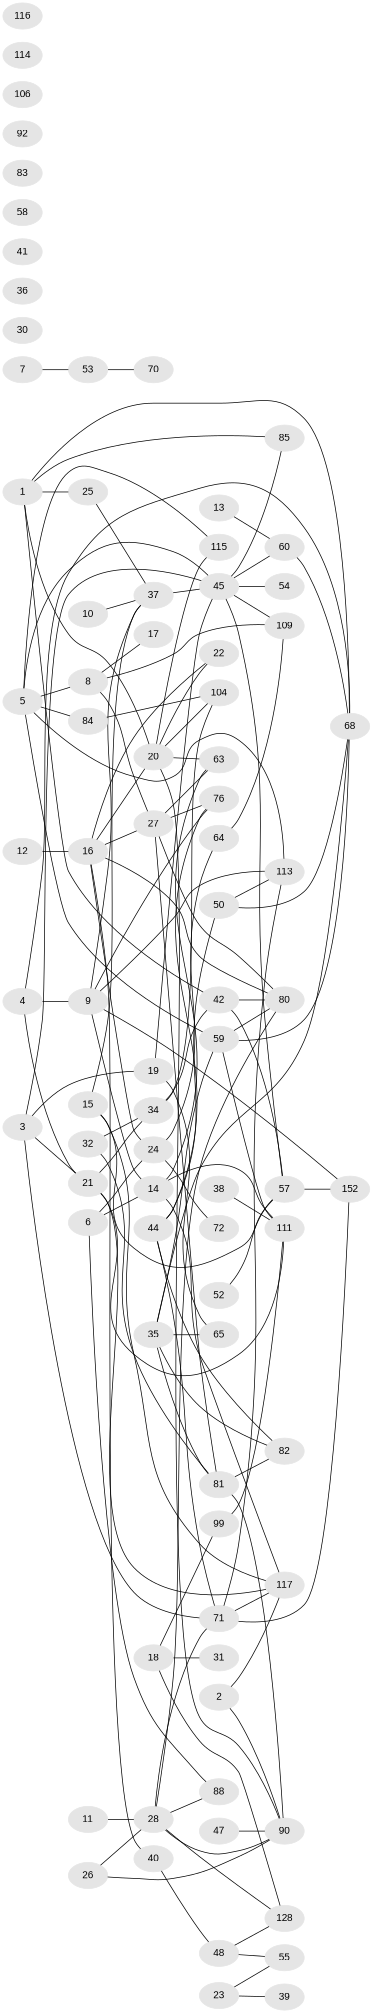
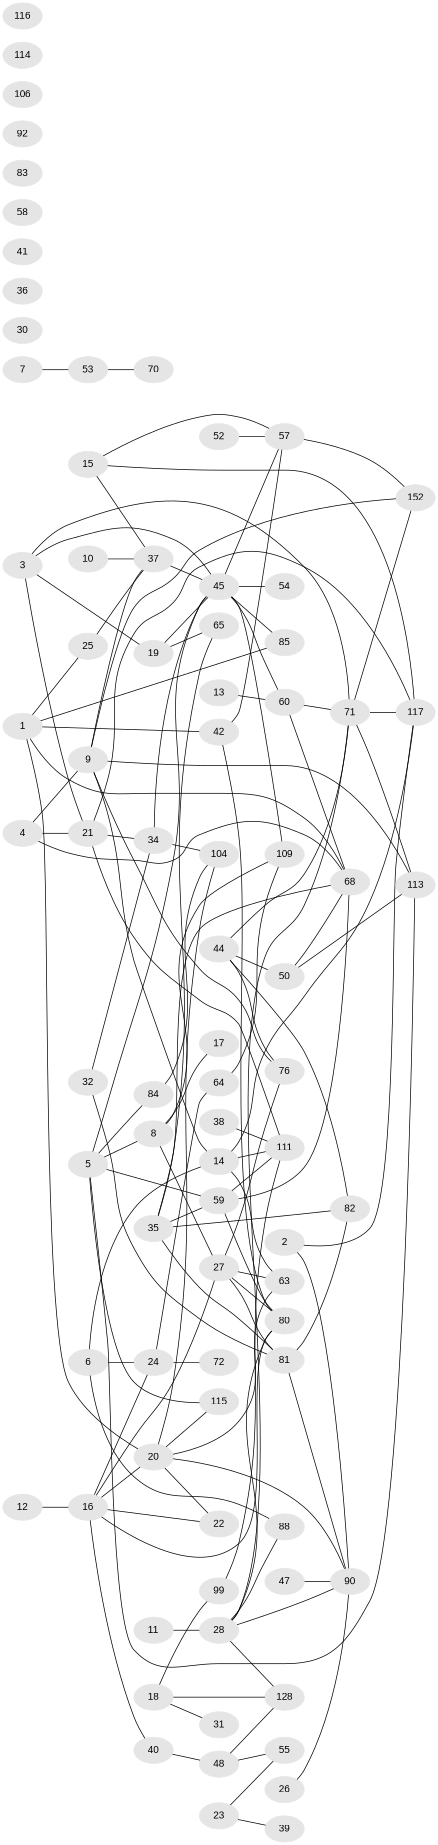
none -> (317, 707)
(186, 1055) -> (166, 708)
(121, 1847) -> none
